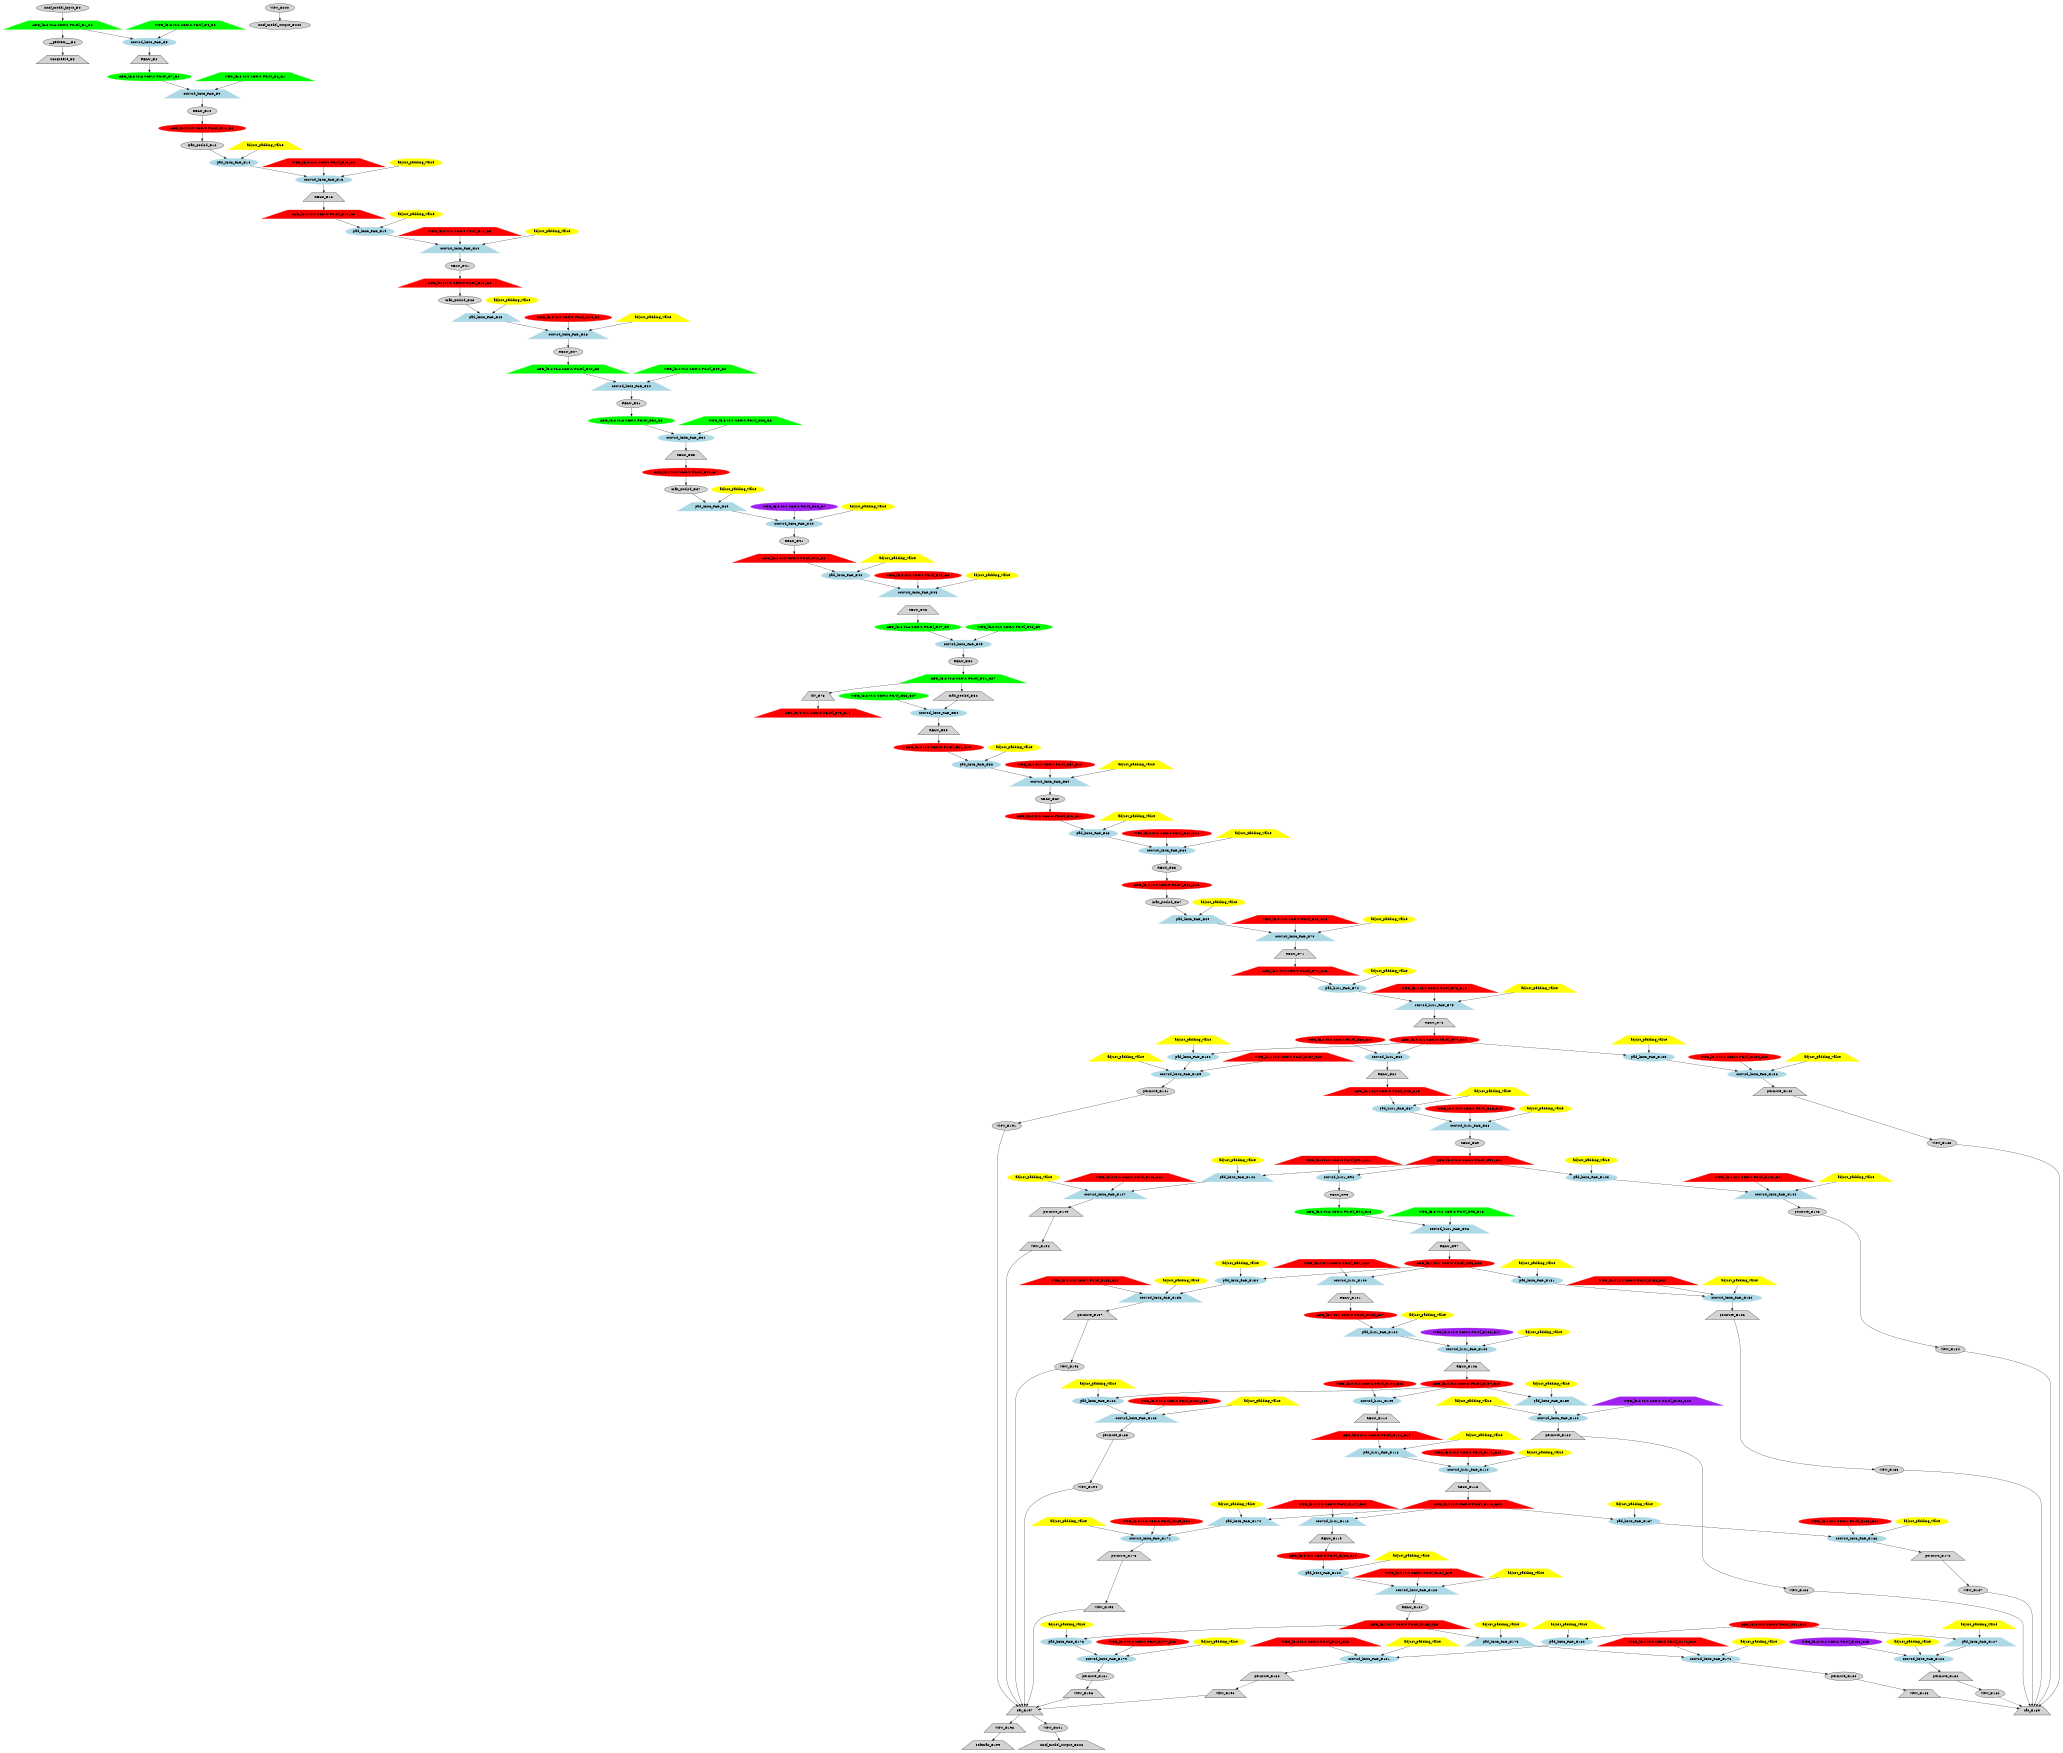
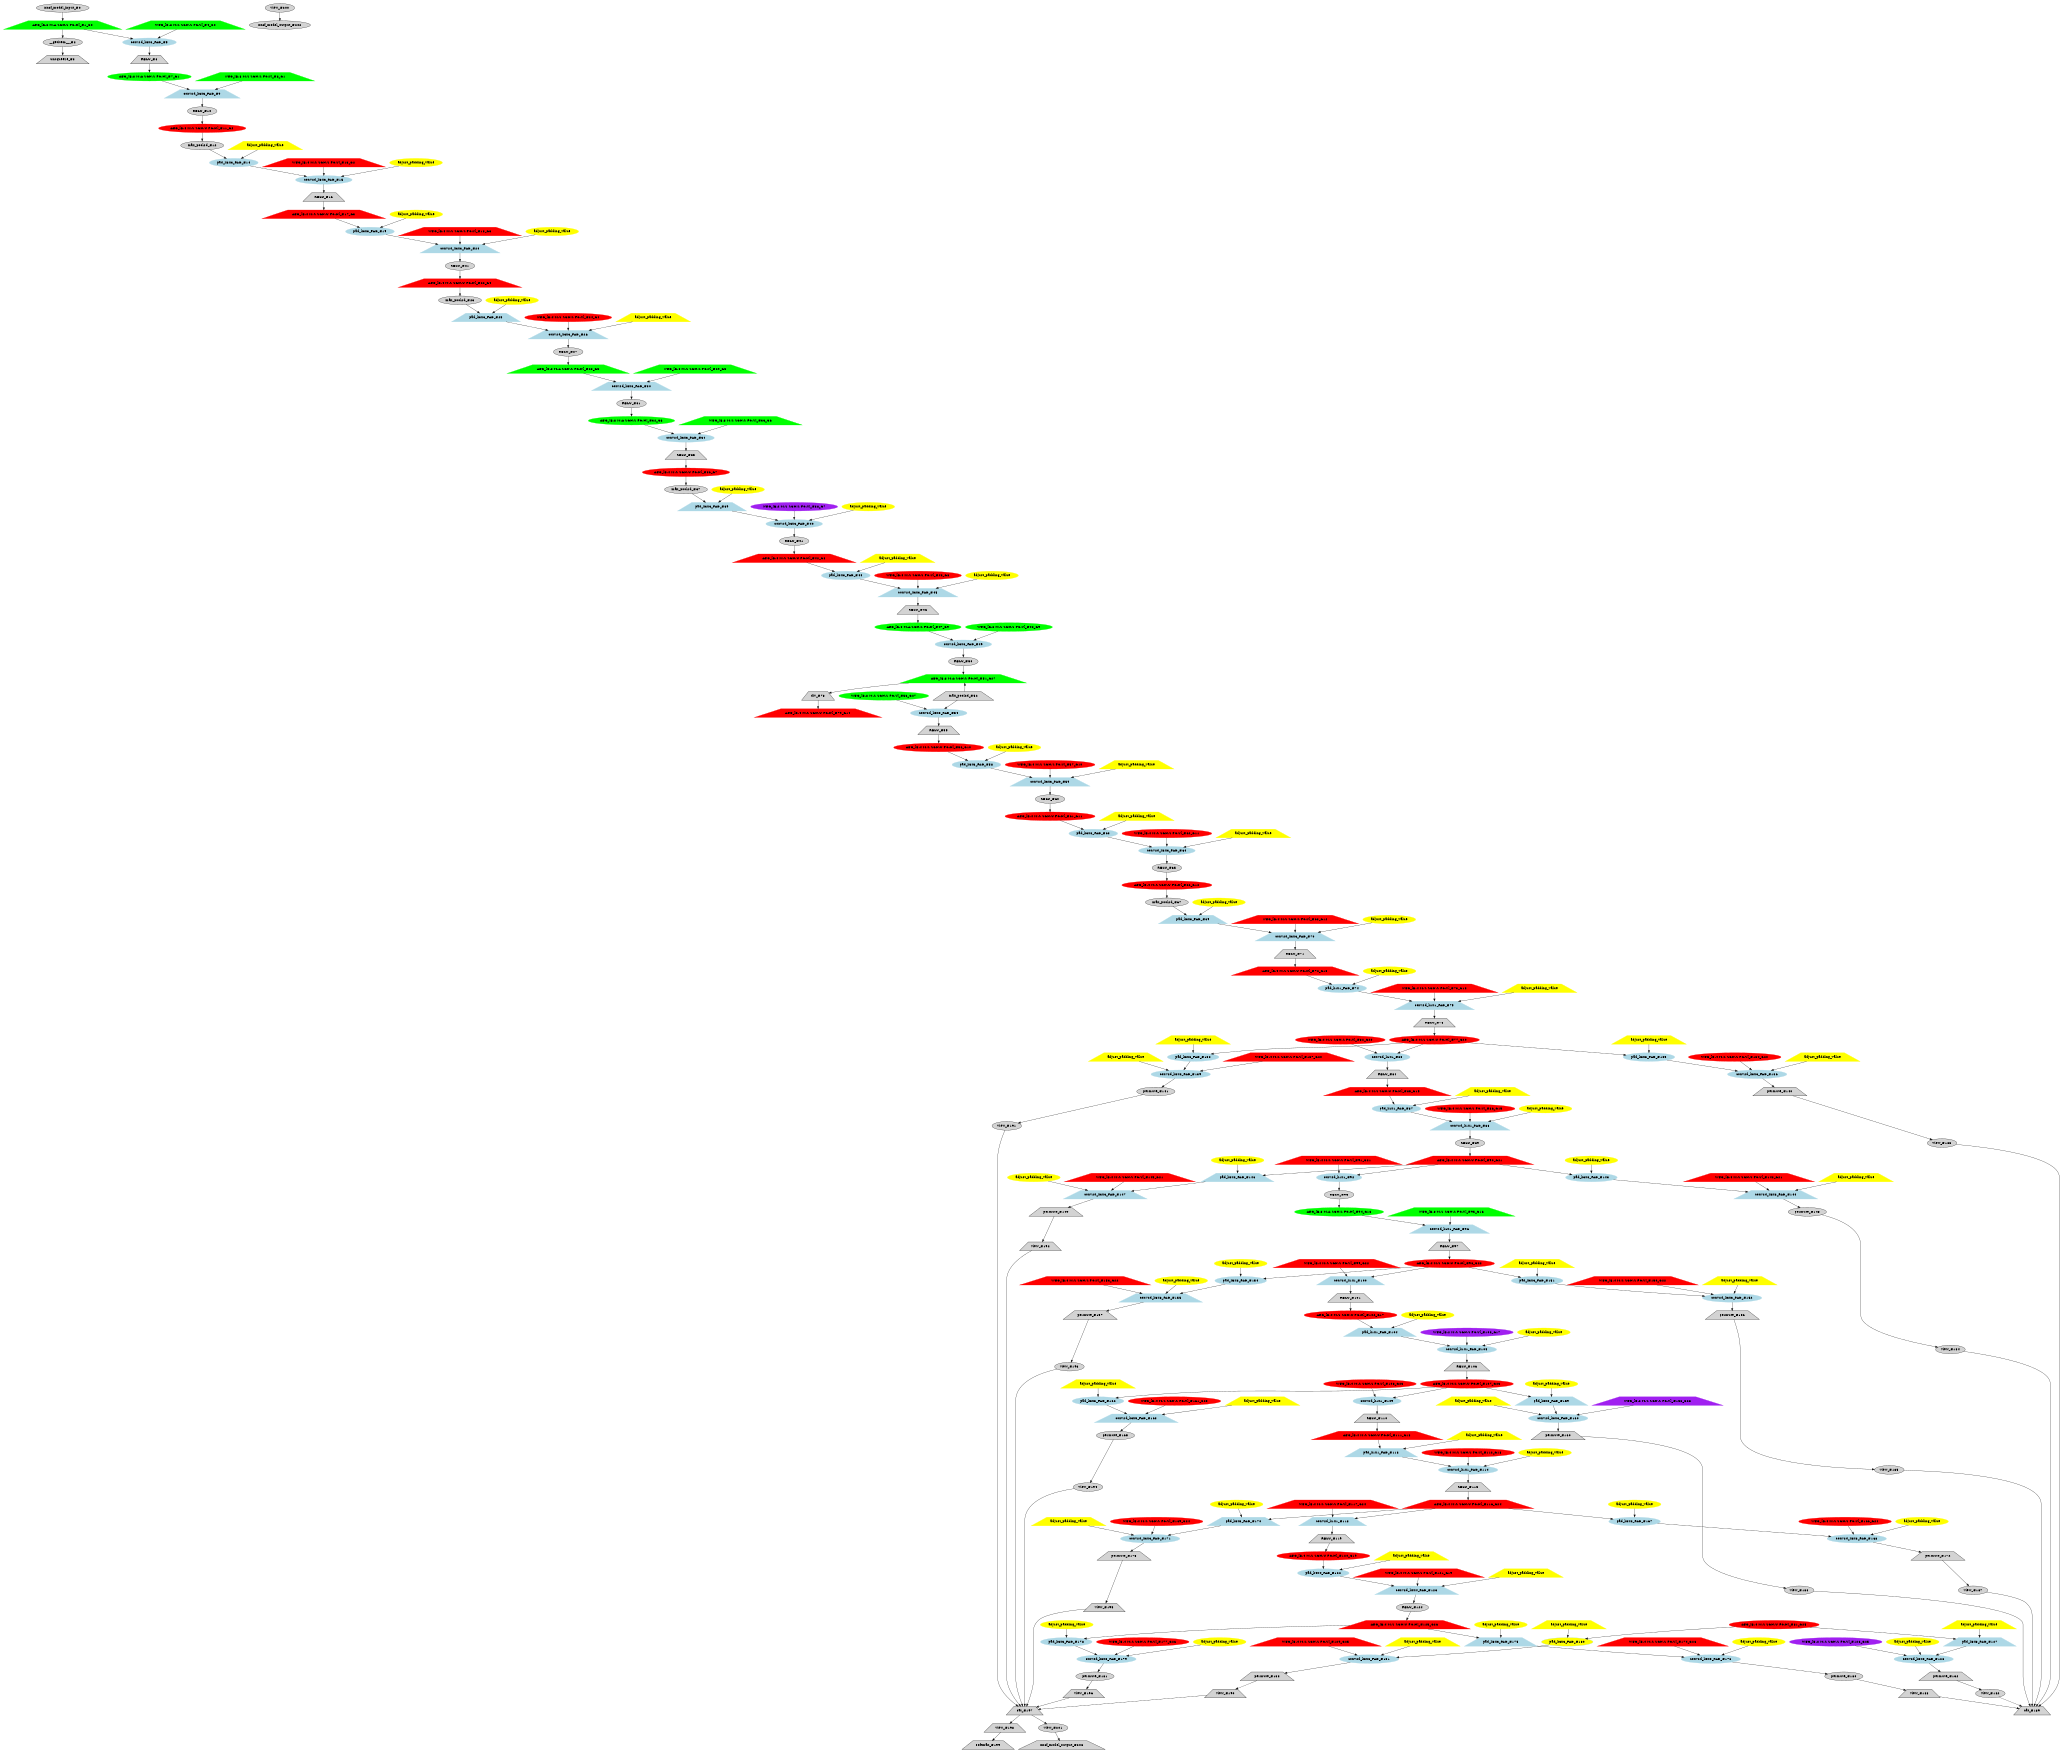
none -> (918, 600)
(962, 686) -> (965, 689)
(1567, 1642) -> (1567, 1642)
